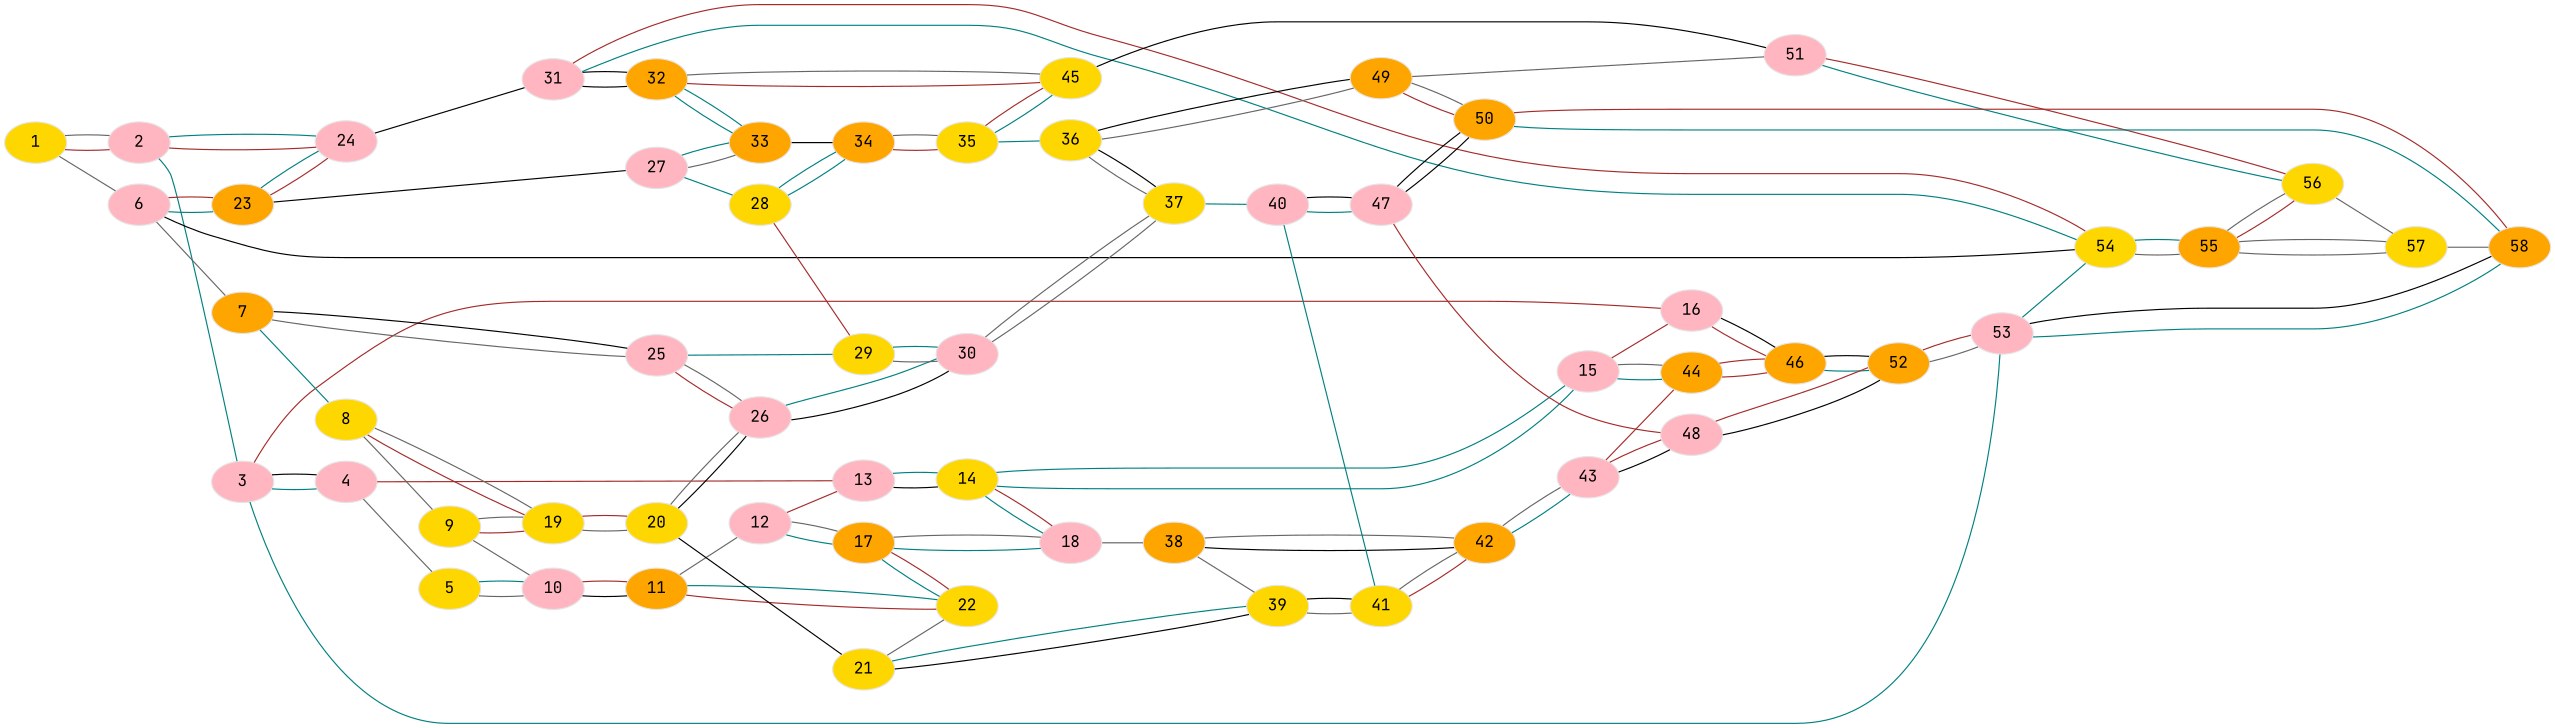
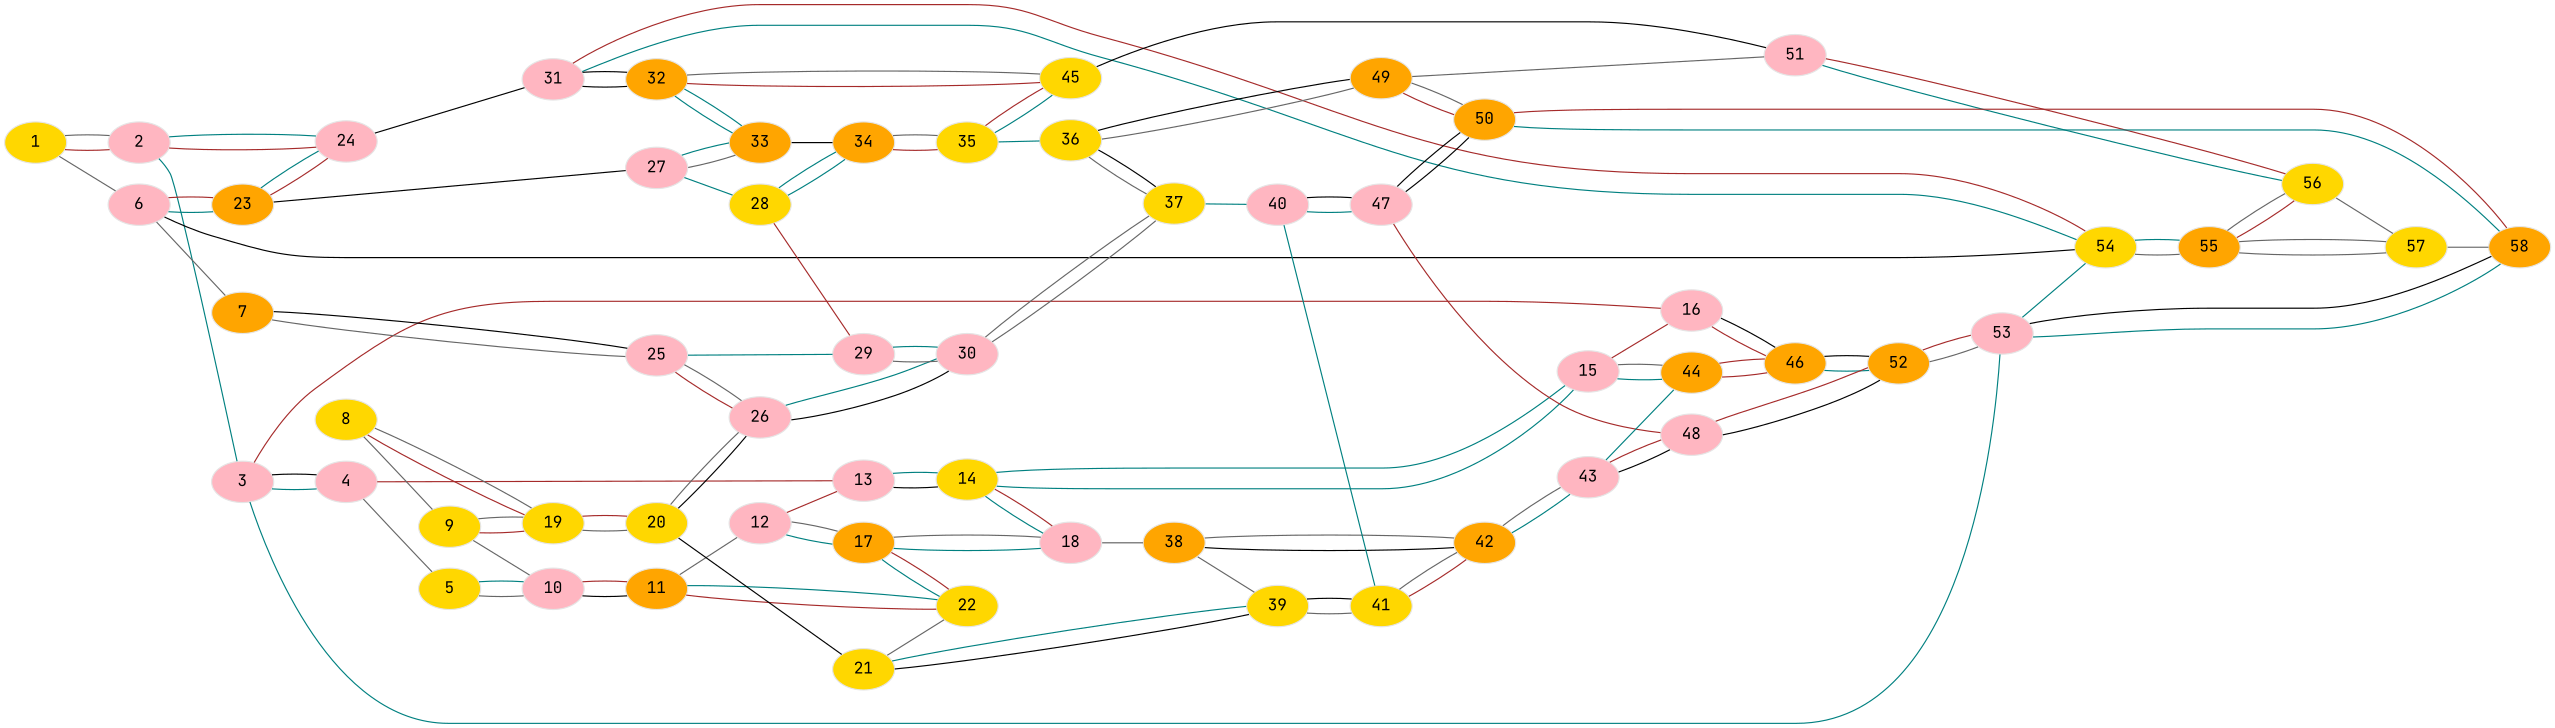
(864, 354) -> (864, 354)
(294, 366) -> none
(1643, 421) -> (1643, 421)
